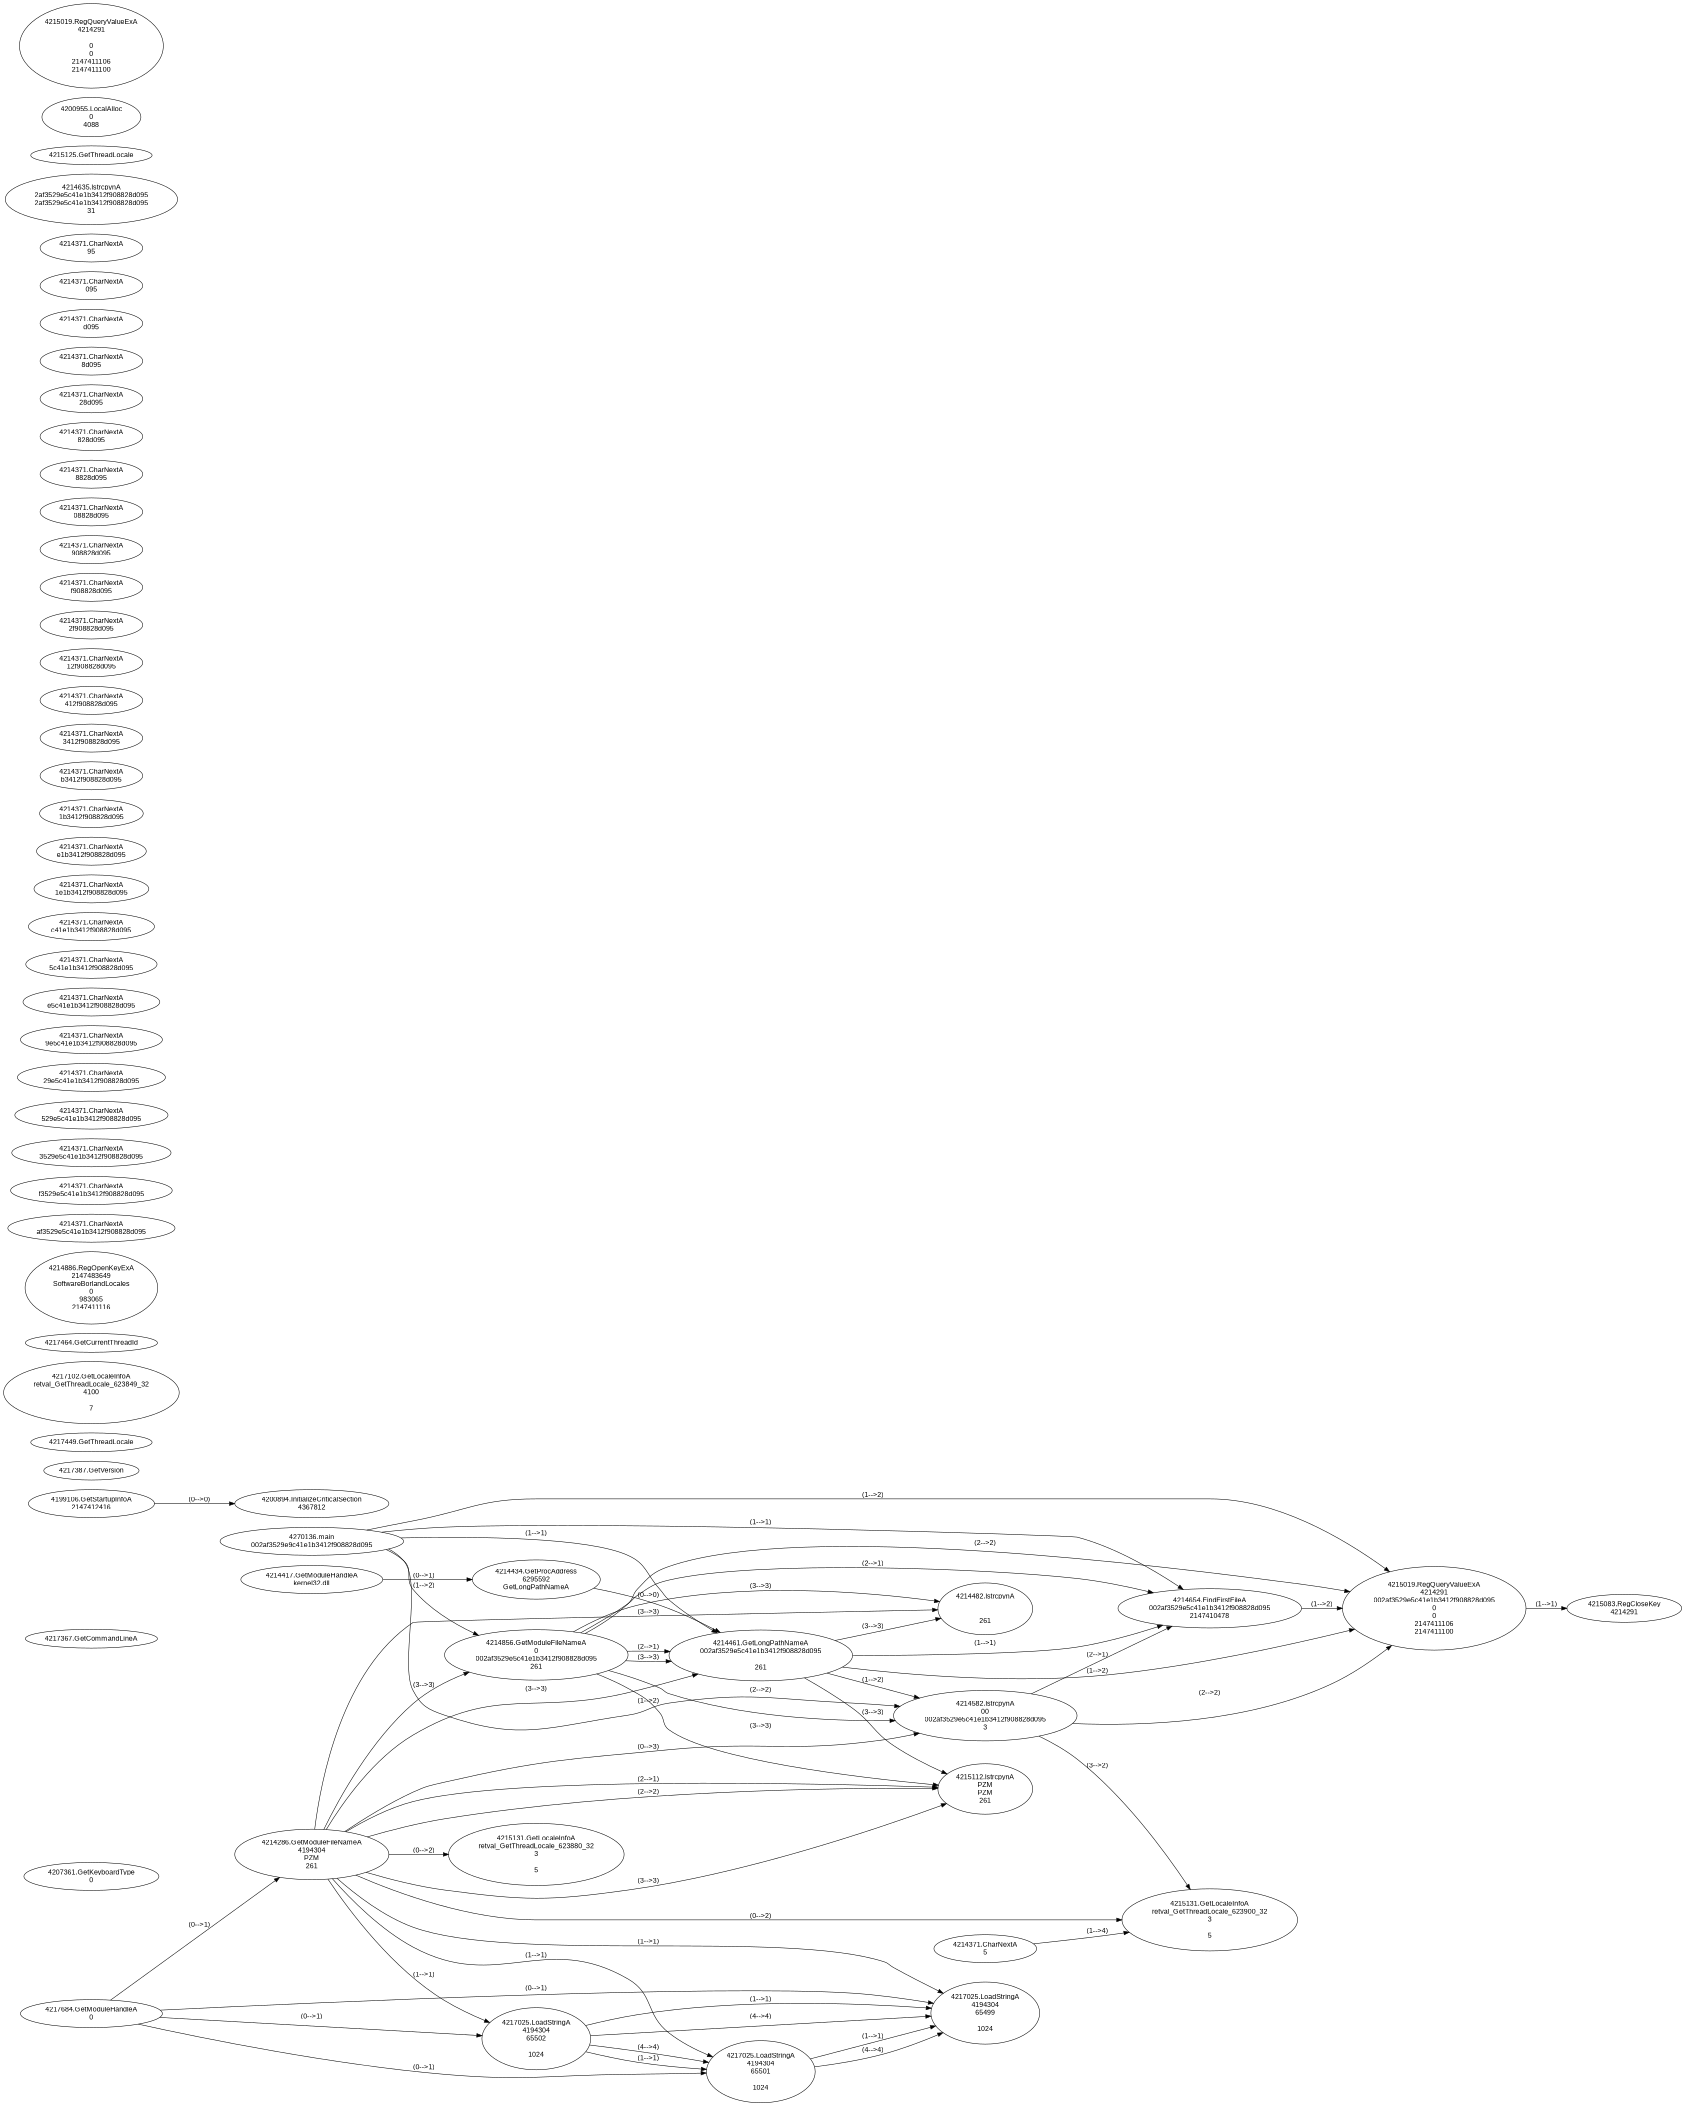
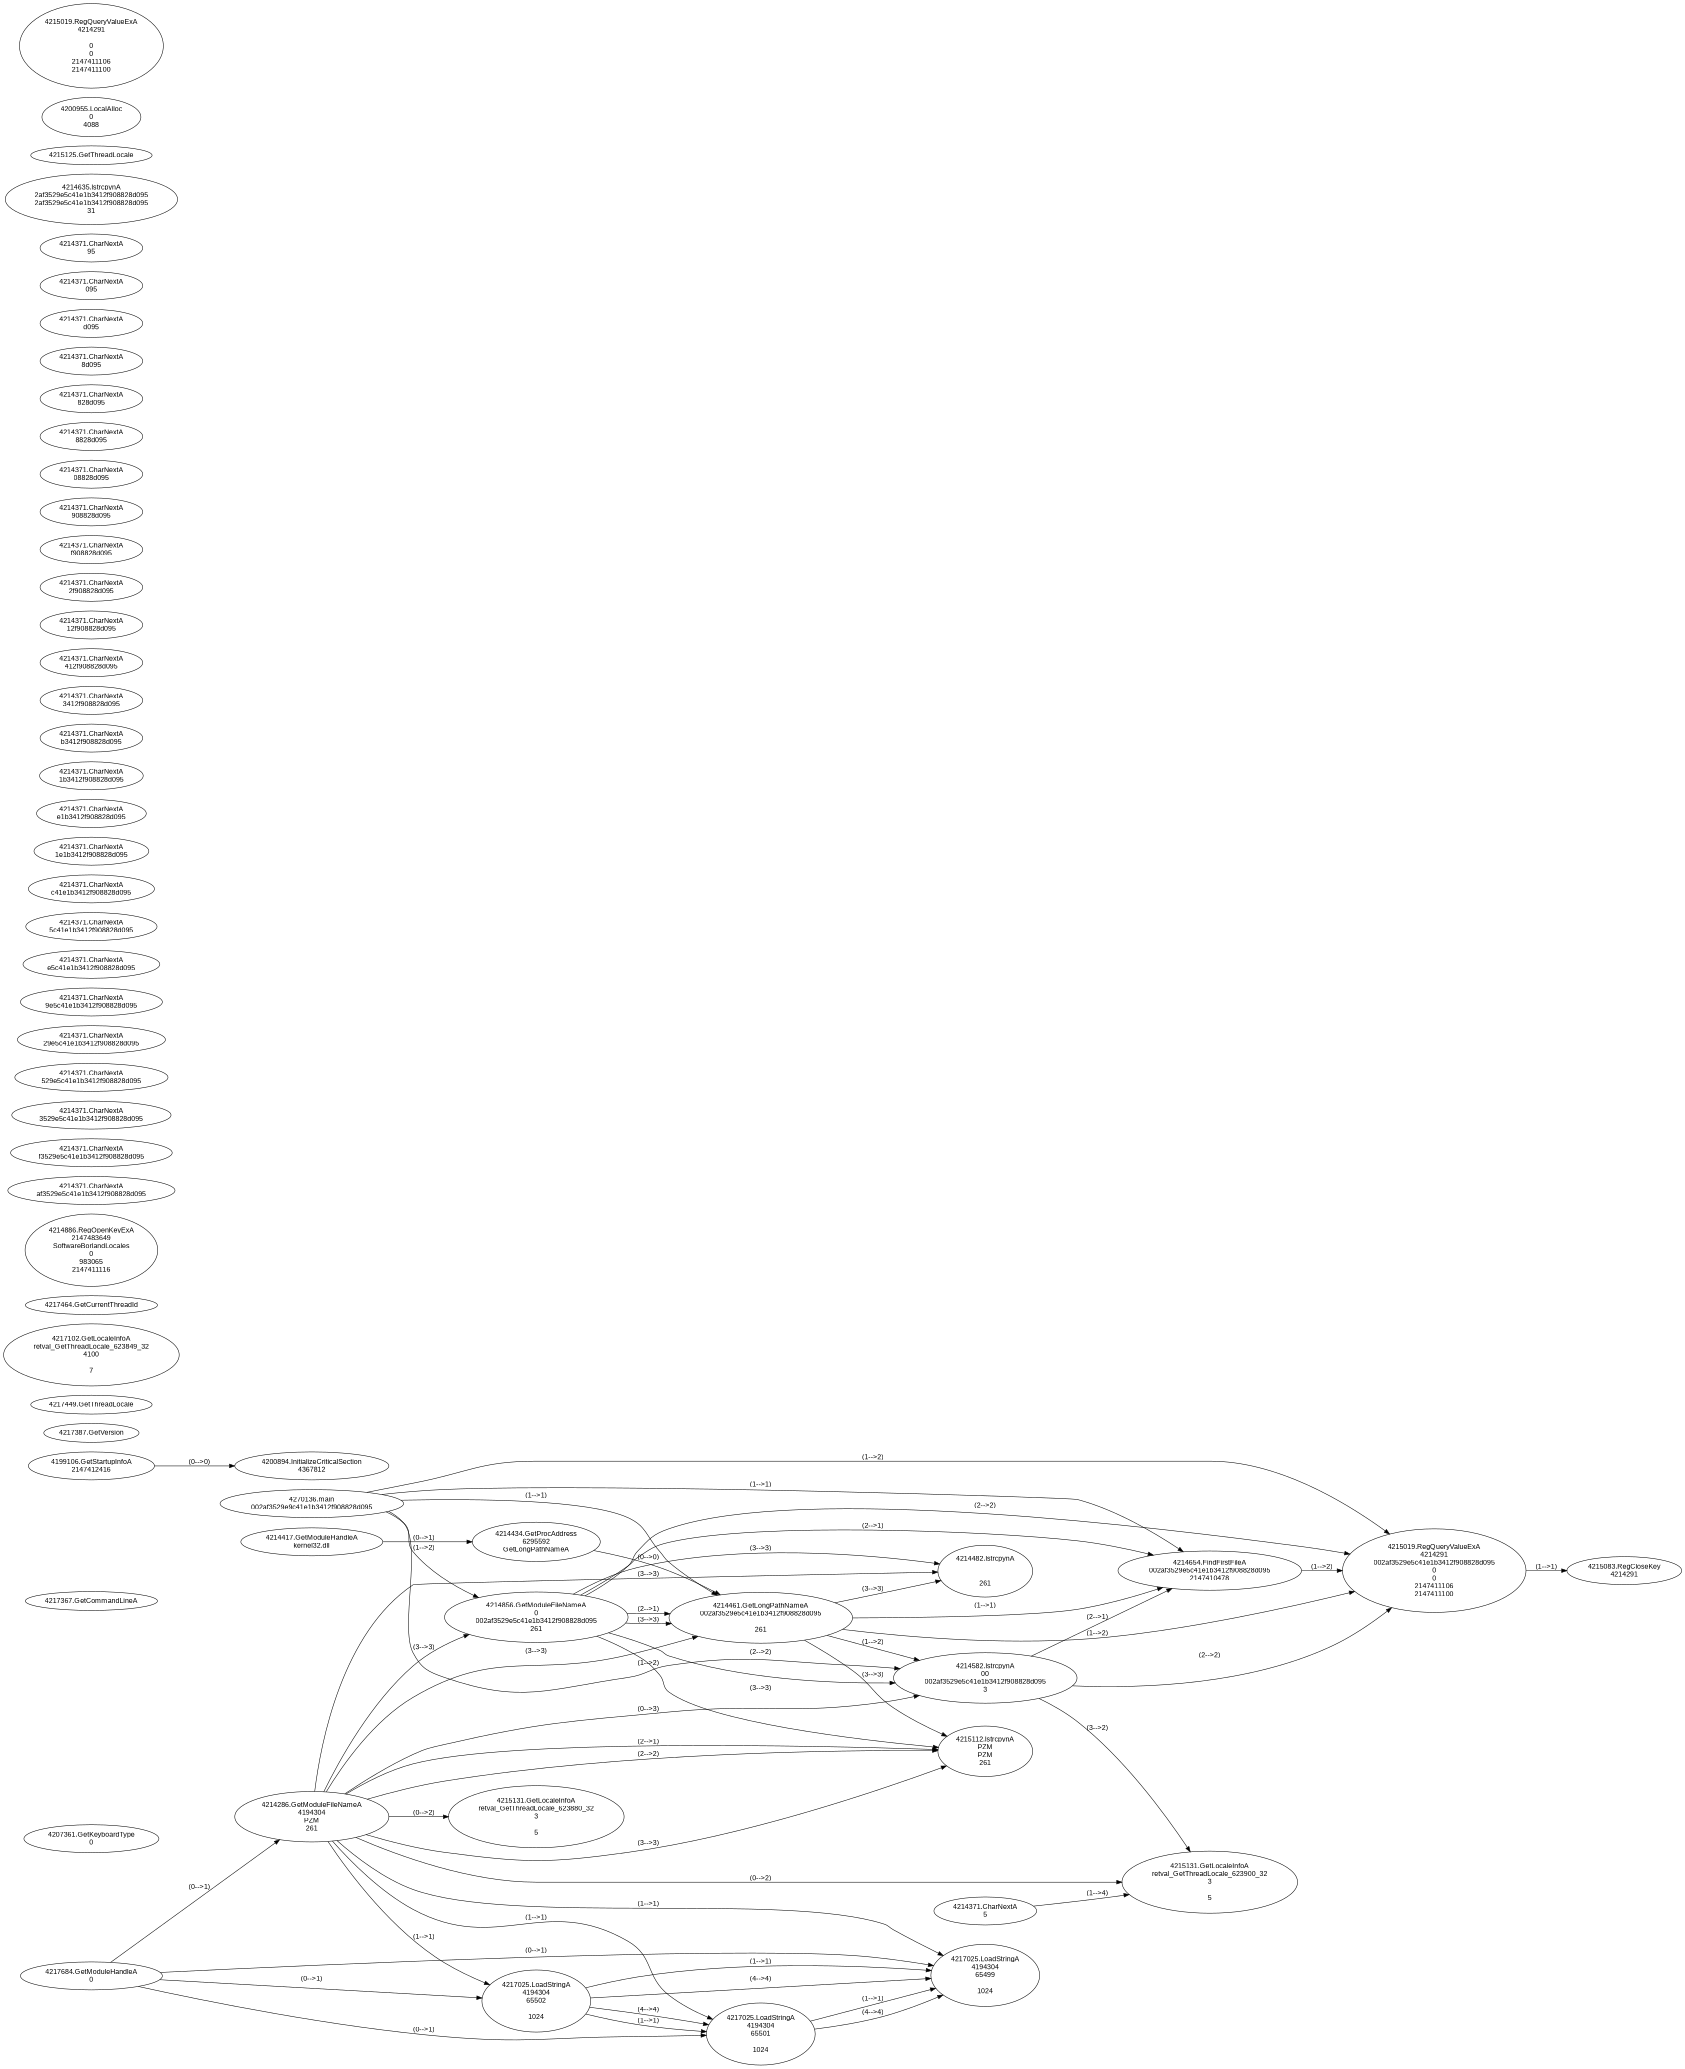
(91, 399) -> none
